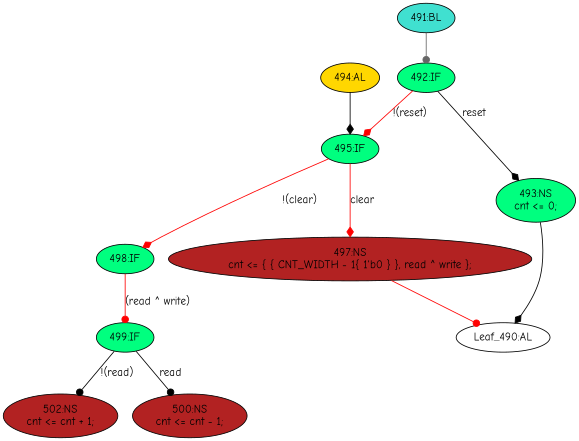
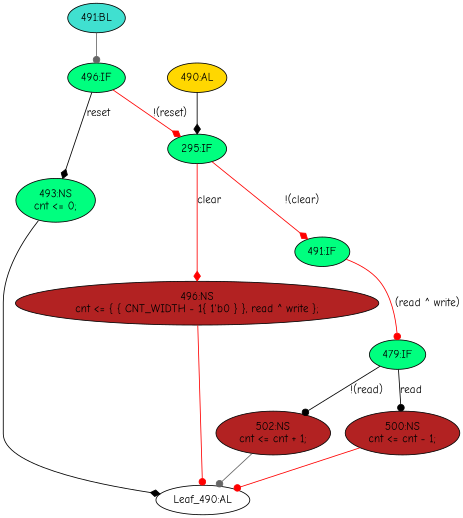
(350, 78) -> (197, 78)
(426, 78) -> (97, 78)
(350, 149) -> (197, 149)
(125, 259) -> (322, 252)
(350, 259) -> (197, 303)
(125, 337) -> (398, 355)
none -> (300, 467)
none -> (237, 468)
